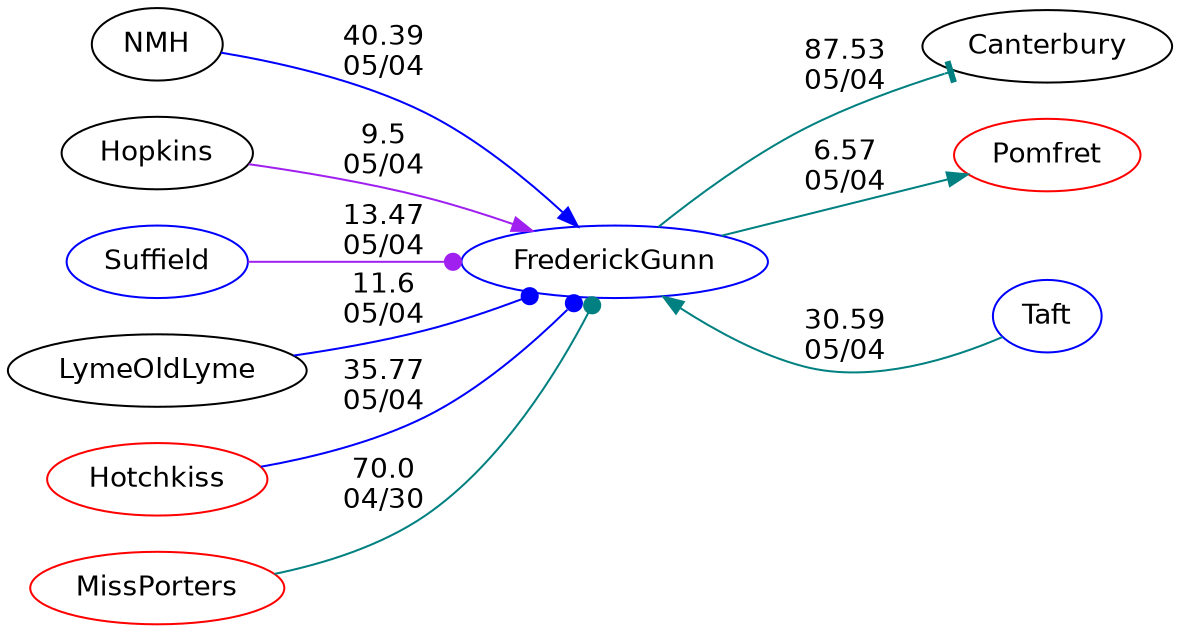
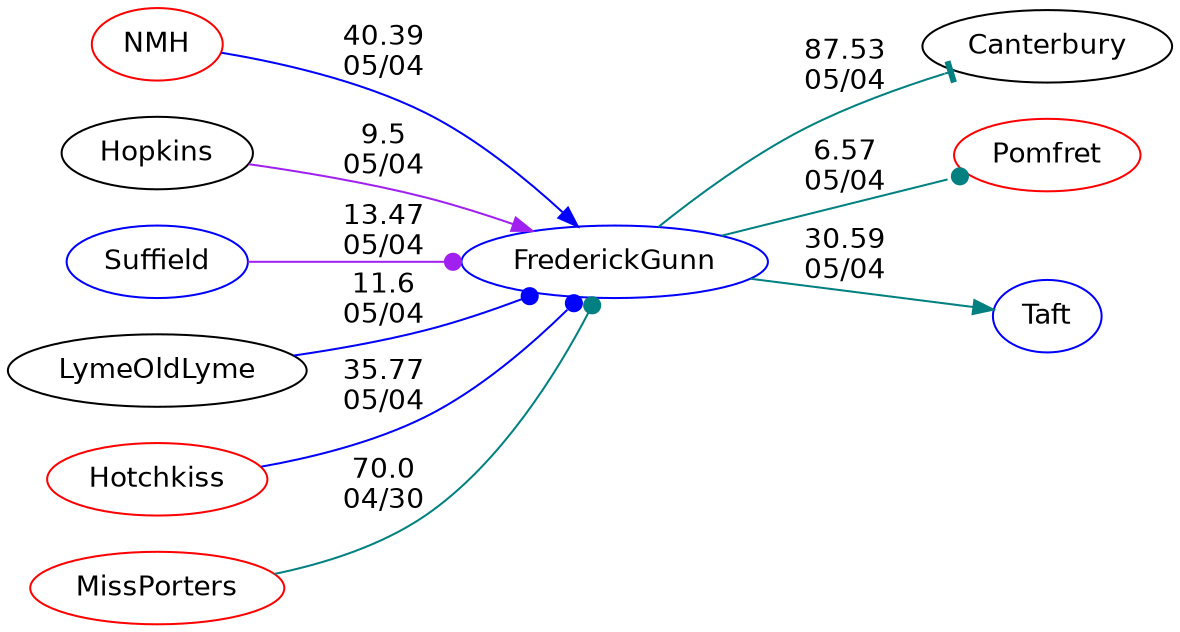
(157, 44) -> (157, 44)
(835, 208) -> (835, 208)
(837, 372) -> (862, 293)
